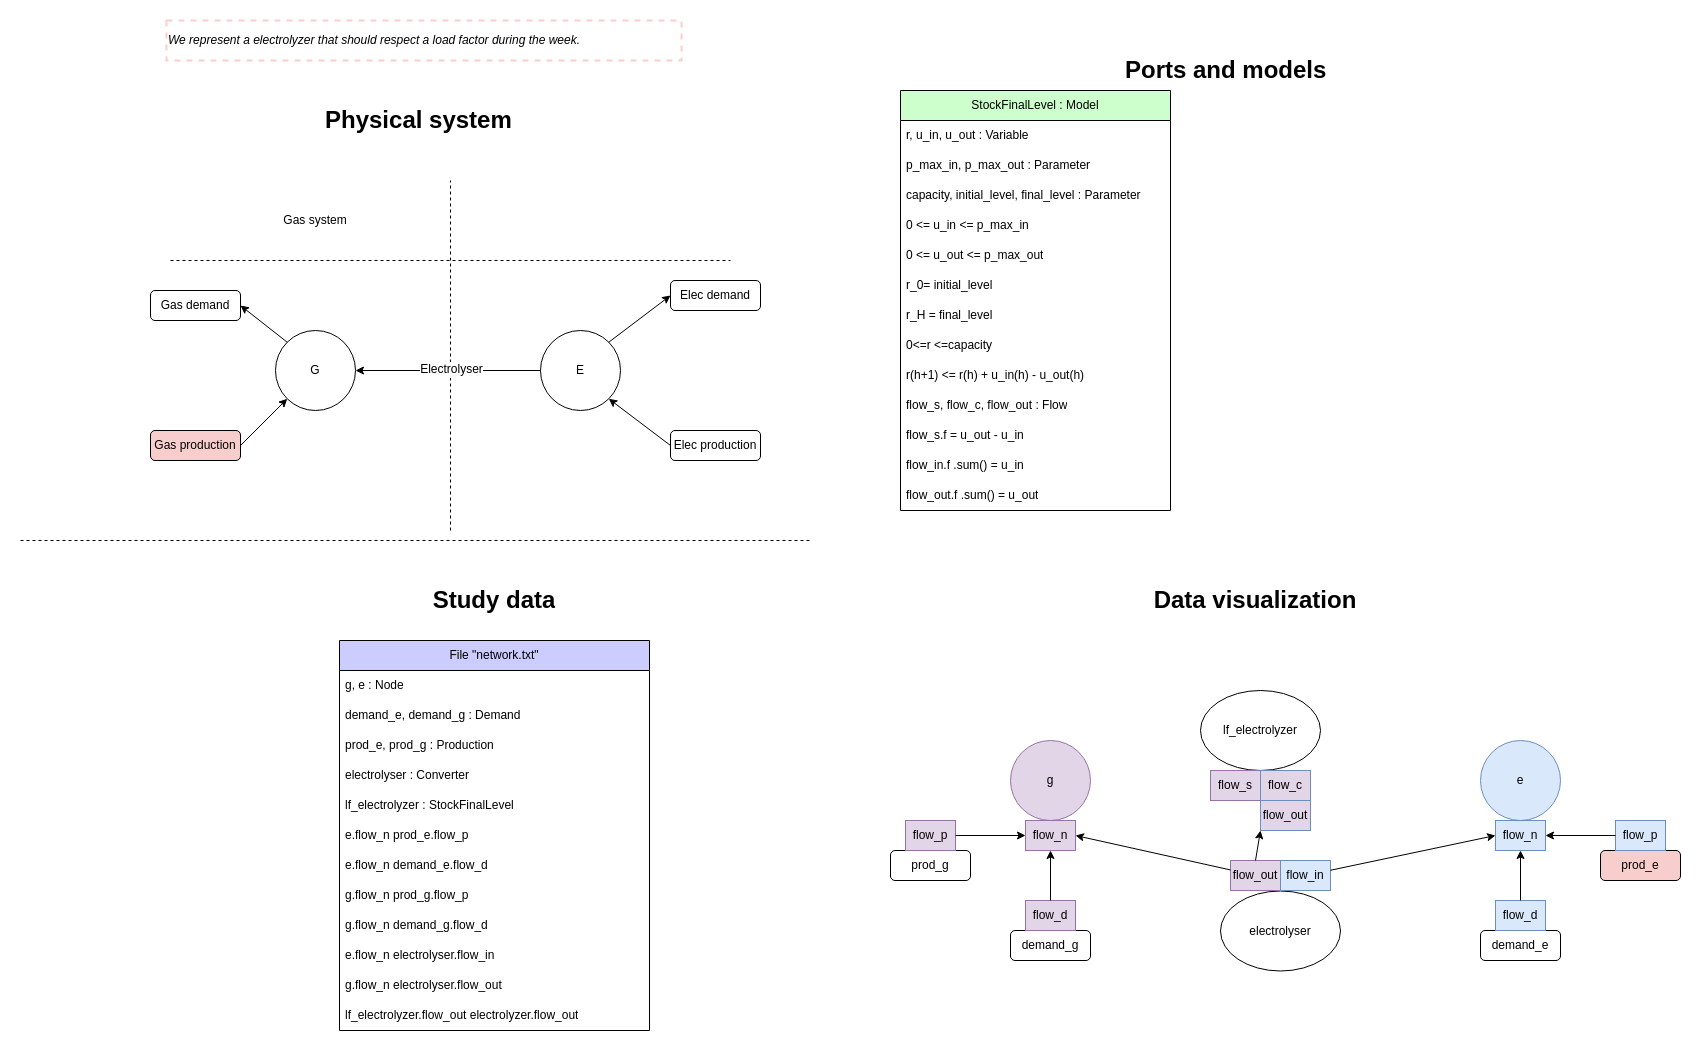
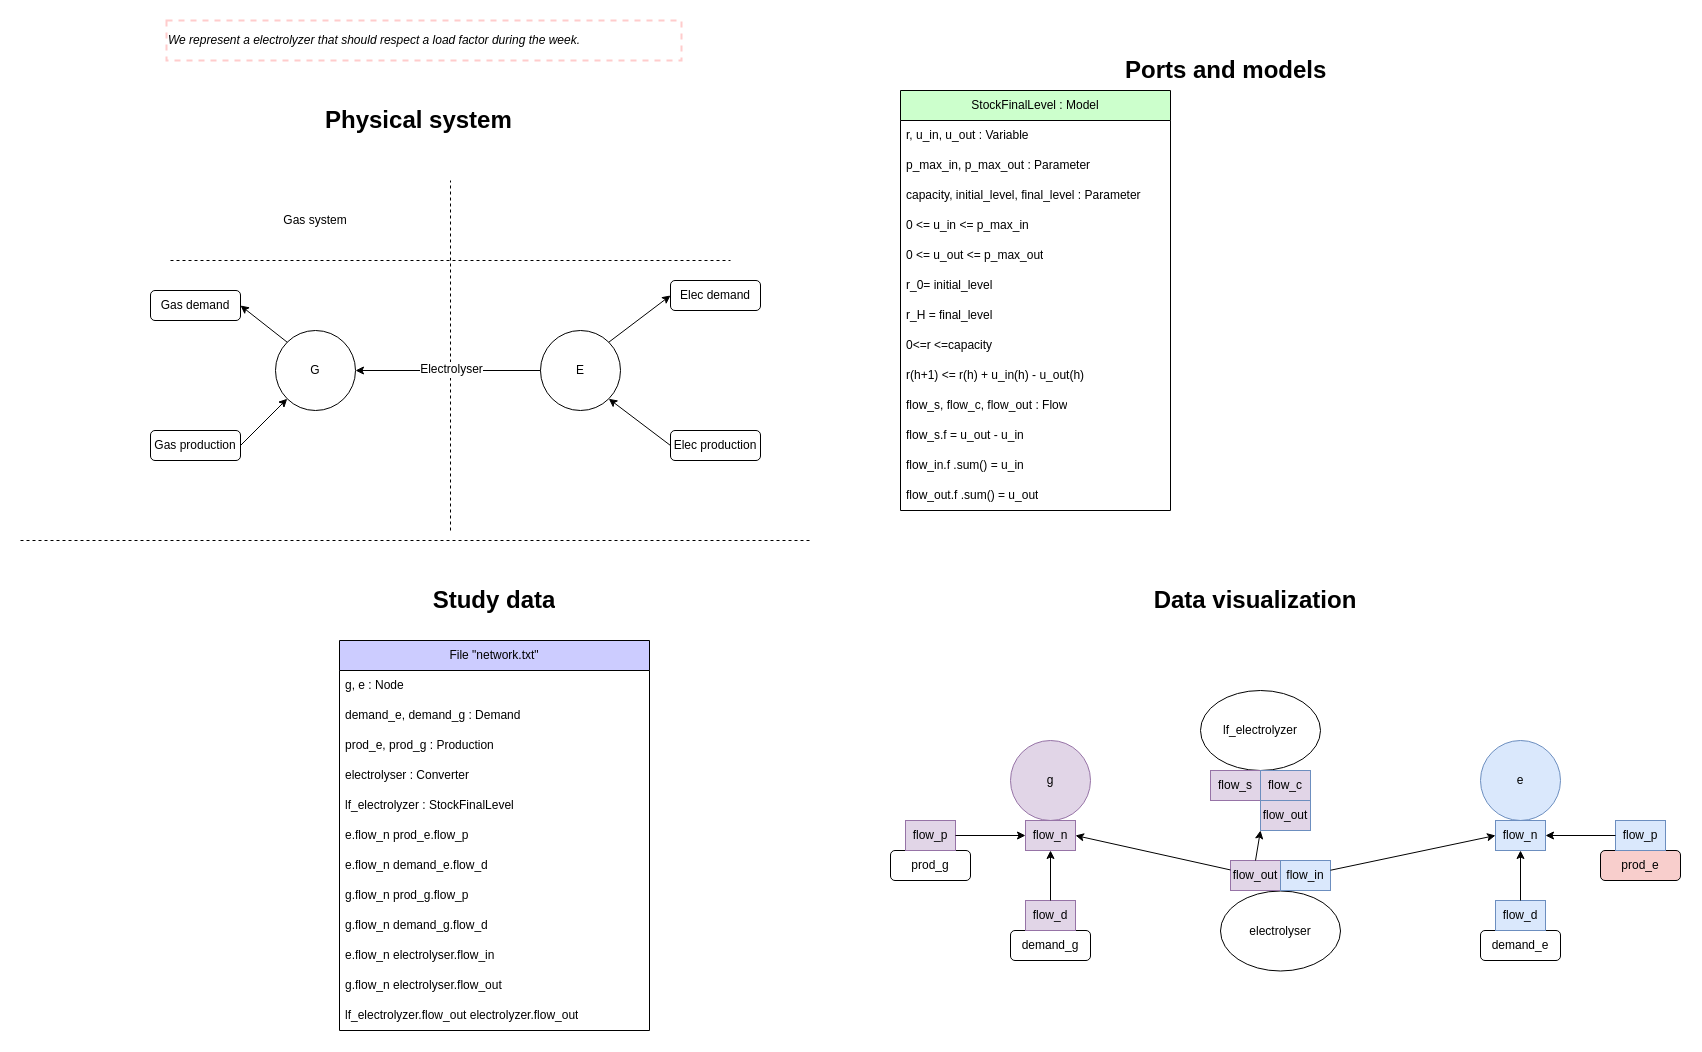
(196, 446) -> (196, 446)
